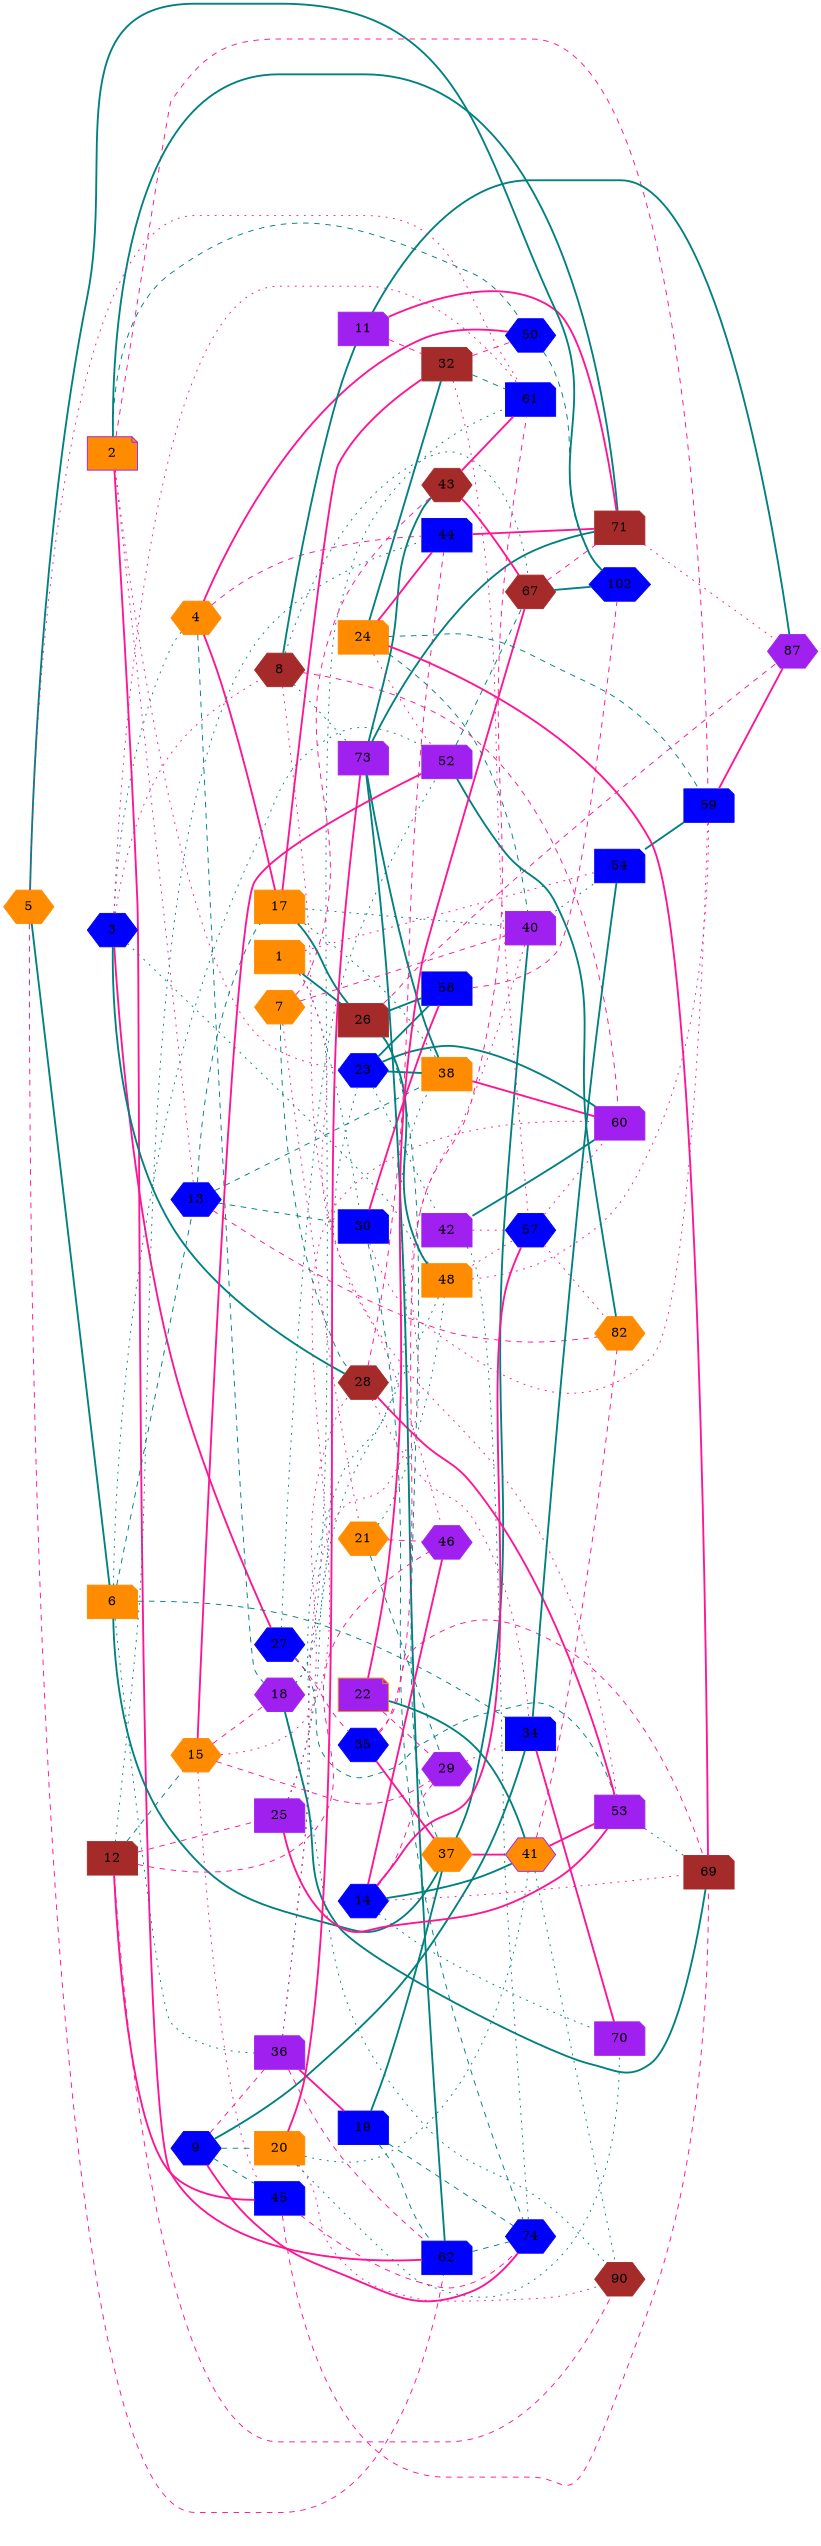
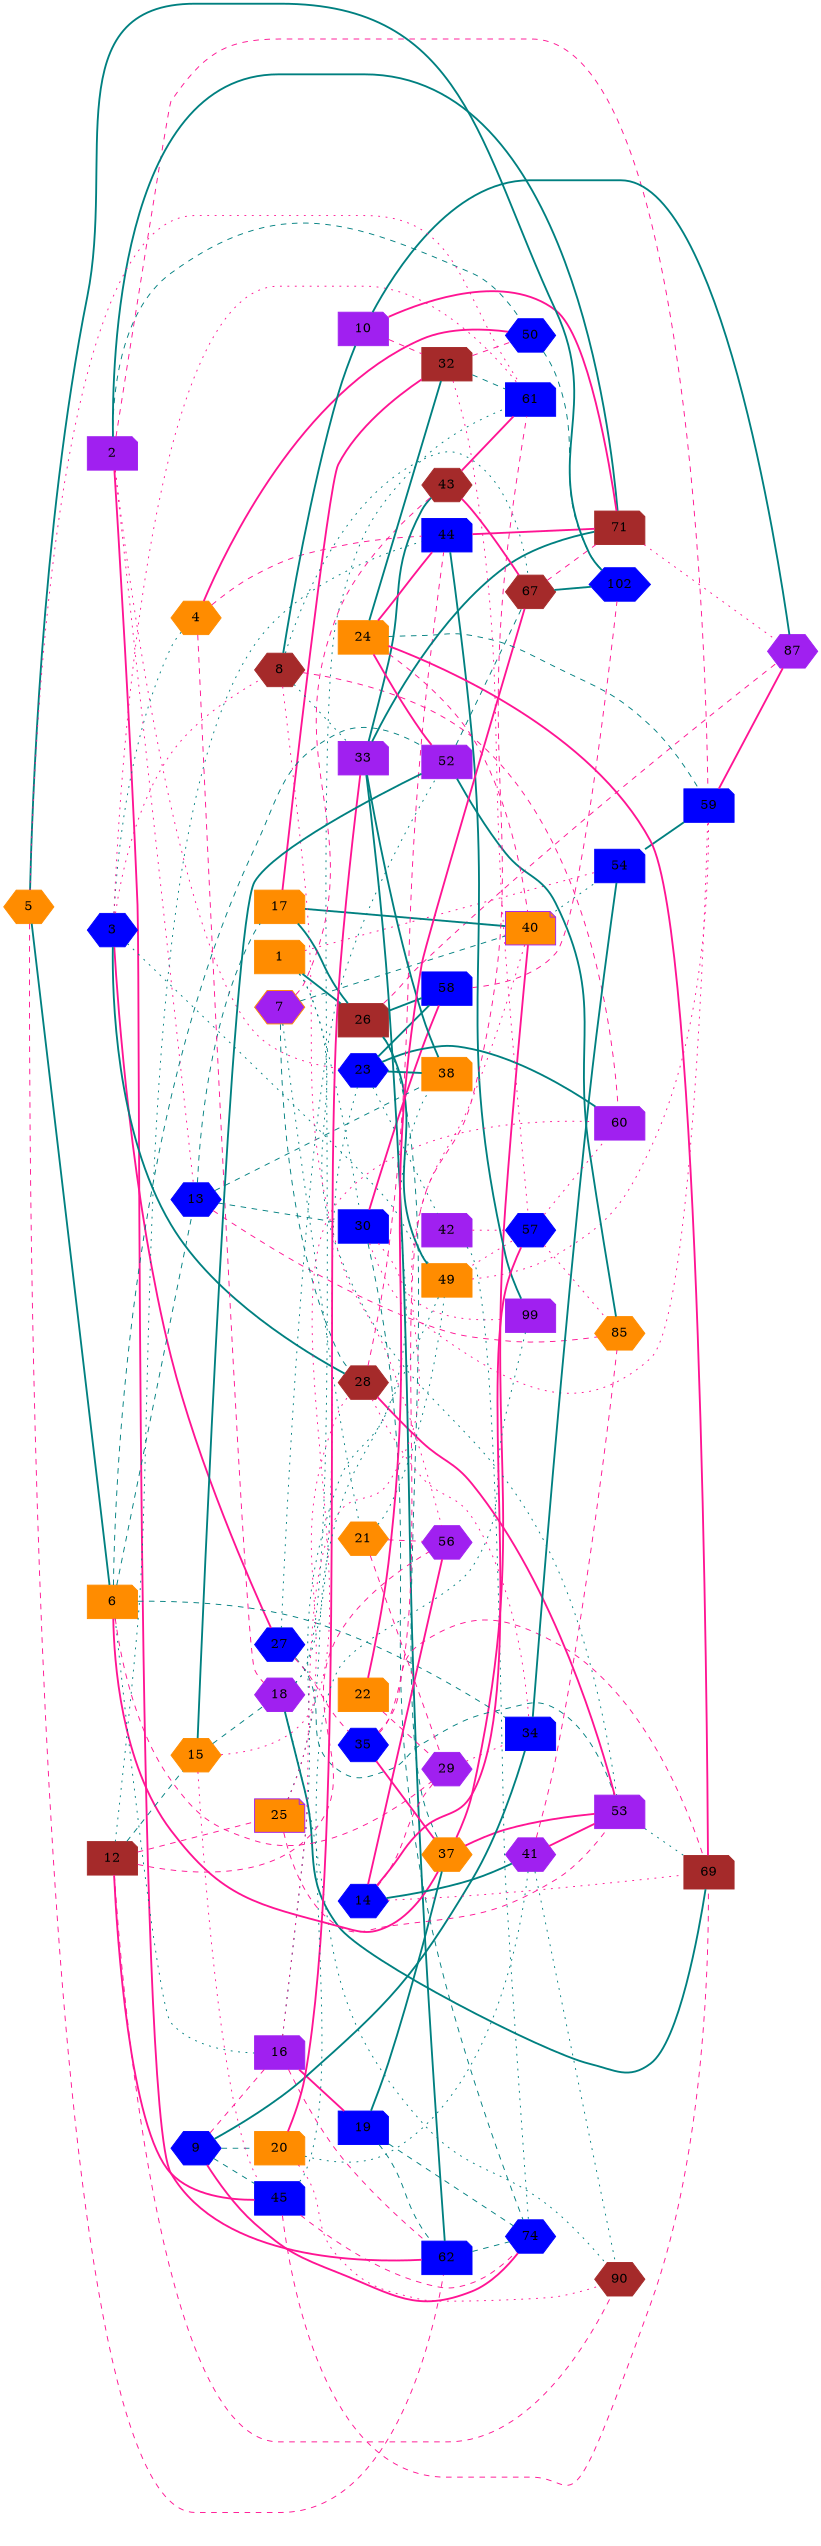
(363, 329) -> (363, 329)
(112, 453) -> (112, 453)
(404, 705) -> (404, 705)
(363, 758) -> (363, 758)
(244, 761) -> none
(488, 766) -> (488, 766)
(390, 916) -> (390, 916)
(531, 928) -> (531, 928)
(403, 969) -> (403, 969)
(377, 984) -> none
(280, 1007) -> (280, 1007)
(172, 1095) -> (172, 1095)
(534, 1099) -> none
(221, 1134) -> (221, 1134)
(534, 1179) -> none
(312, 1236) -> (312, 1236)
(220, 1262) -> (220, 1262)
(447, 1280) -> (447, 1280)
(502, 1281) -> (502, 1281)
none -> (531, 1316)
(620, 1333) -> (620, 1333)
(444, 1410) -> (444, 1410)
(447, 1542) -> (447, 1542)
(395, 1624) -> (391, 1615)
(363, 1695) -> (363, 1695)
(238, 1725) -> (238, 1725)
(473, 1745) -> none
(318, 1795) -> (215, 1825)
(280, 1816) -> (280, 1816)
(492, 1855) -> (528, 1824)
(531, 1855) -> (531, 1855)
(195, 1859) -> (195, 1859)
(410, 1923) -> (410, 1923)
(620, 2039) -> none
(280, 2052) -> (280, 2052)
